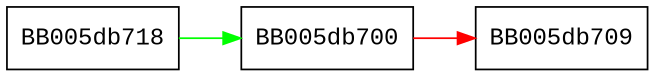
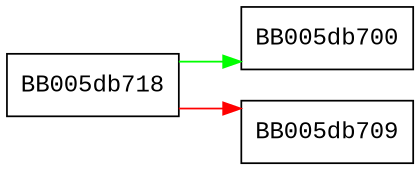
(435, 38) -> (201, 109)
